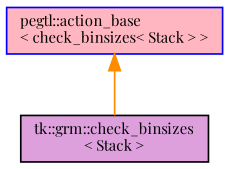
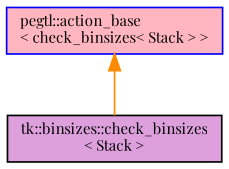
(115, 139) -> (115, 139)
